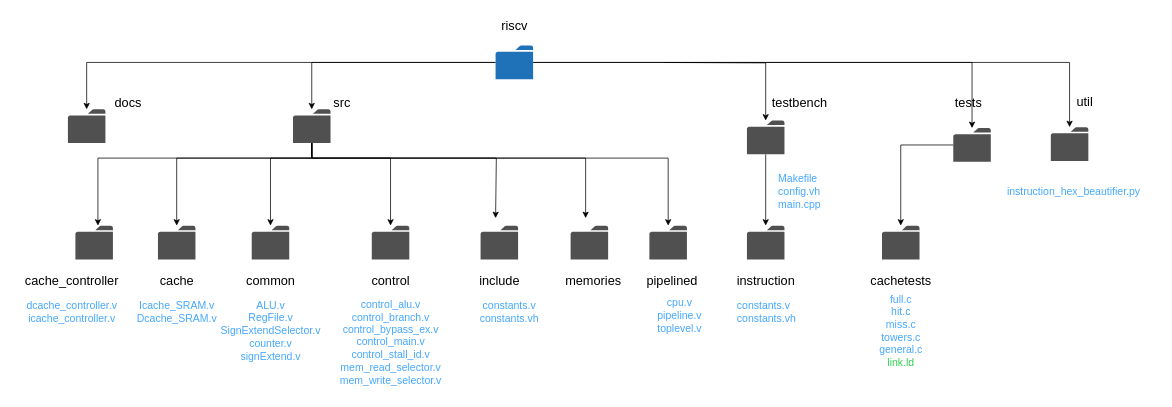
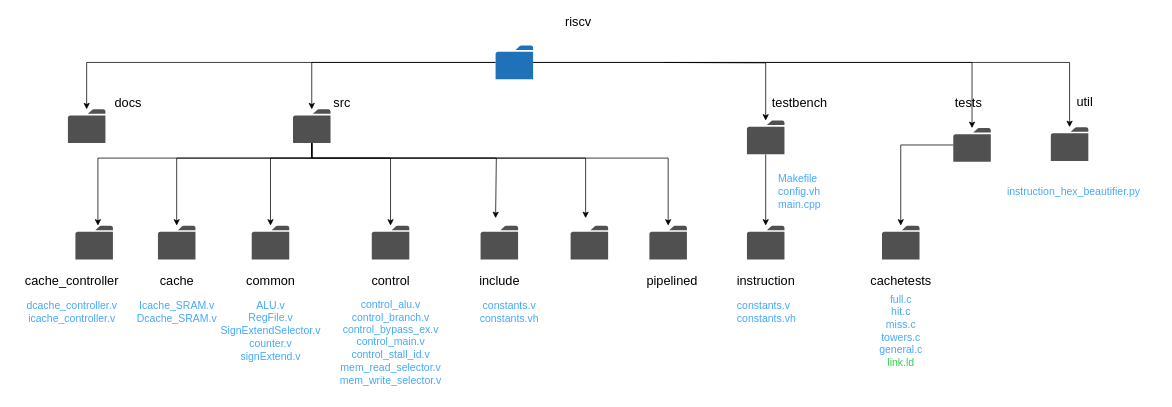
(514, 27) -> (578, 23)
(593, 282) -> none
(679, 315) -> none
